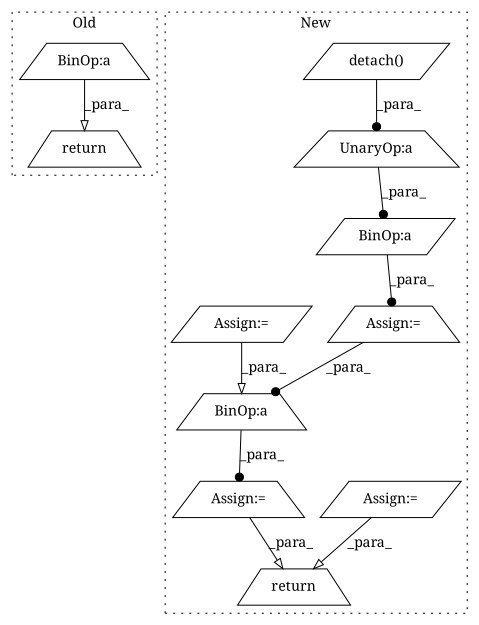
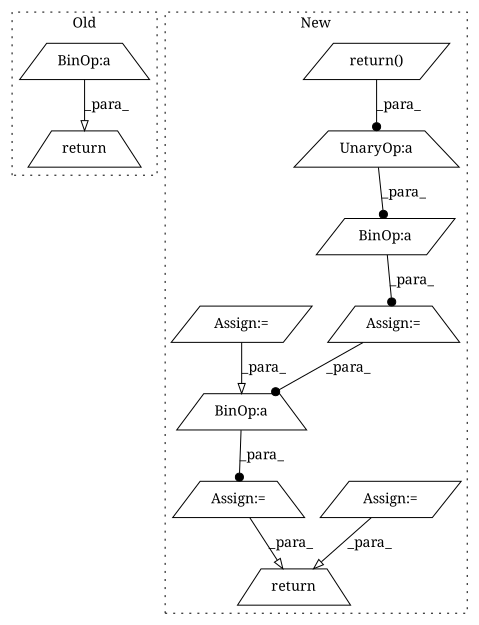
(377, 61) -> (377, 61)
